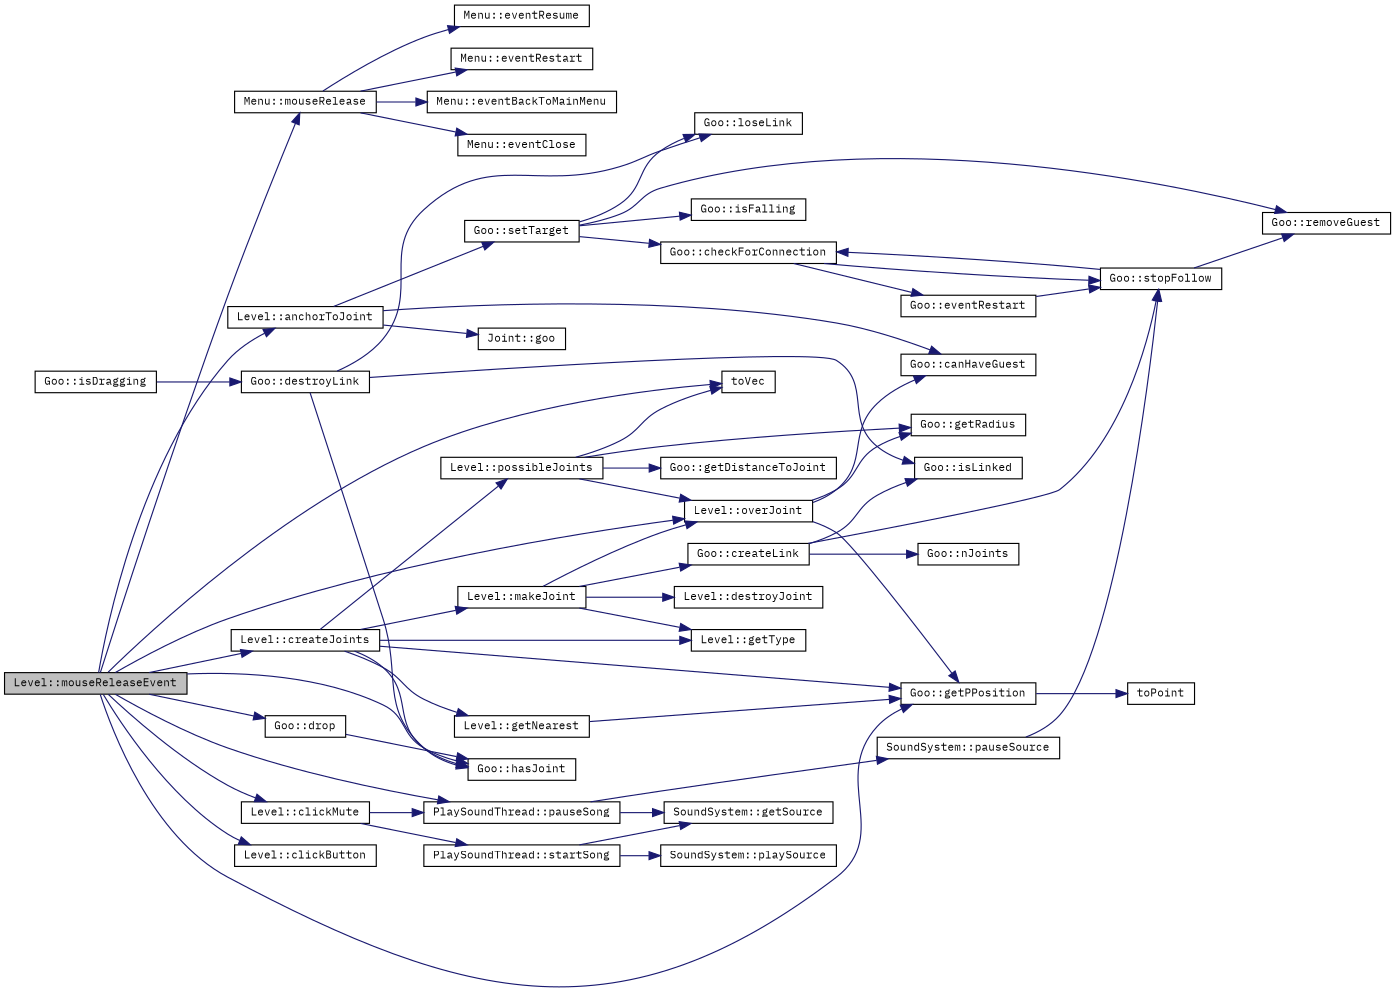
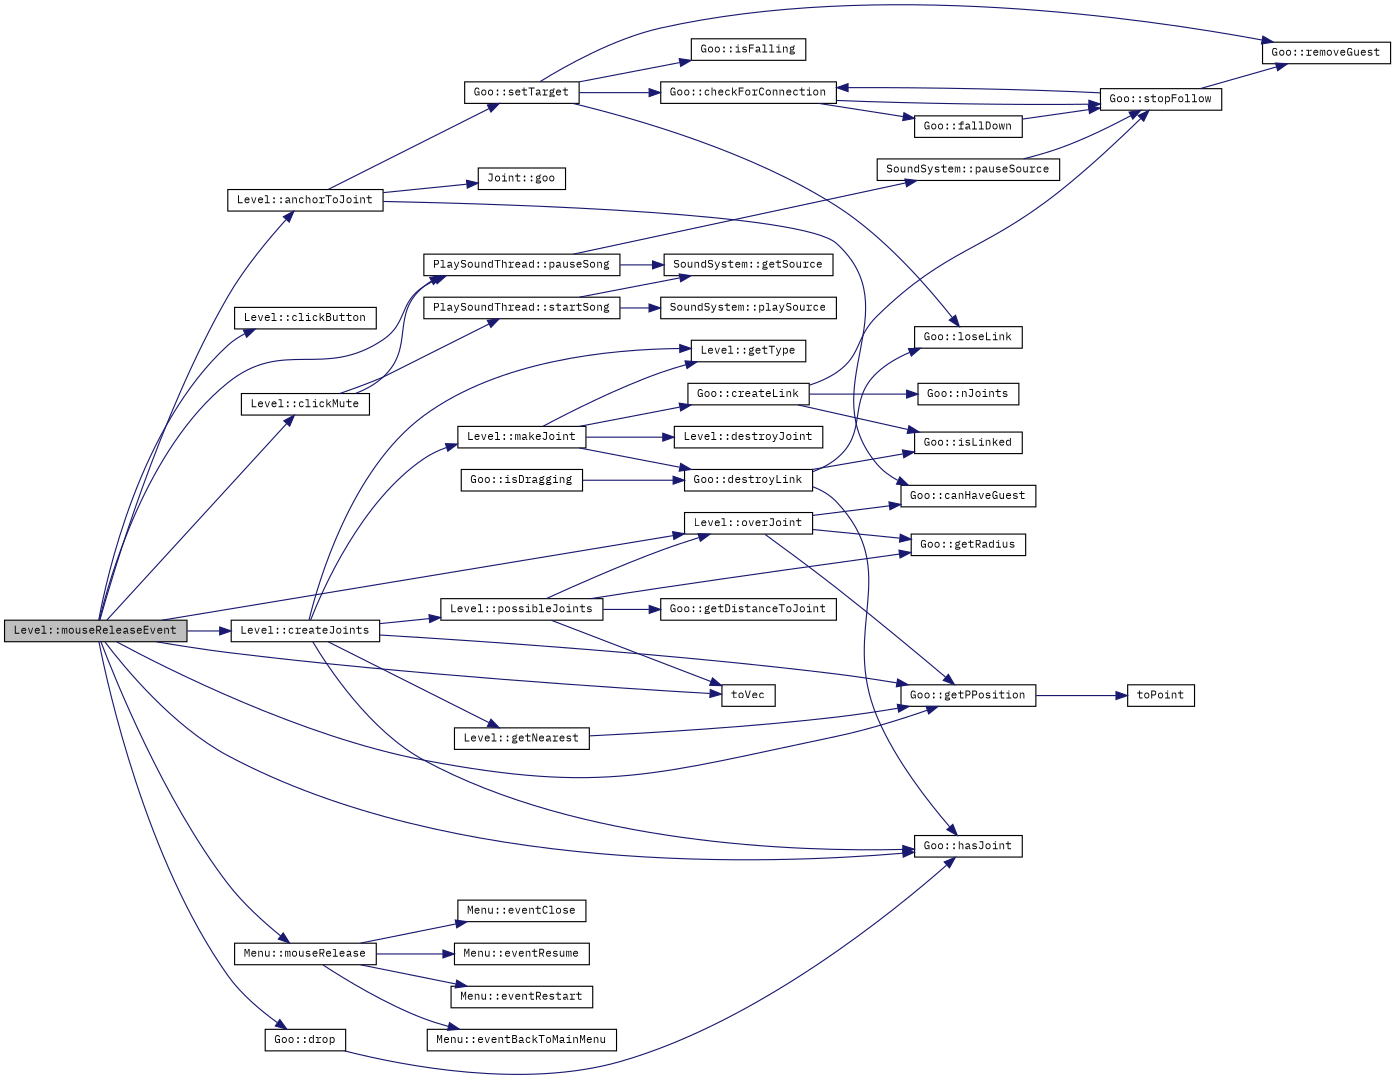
(968, 306) -> (968, 127)
(613, 552) -> (629, 458)
